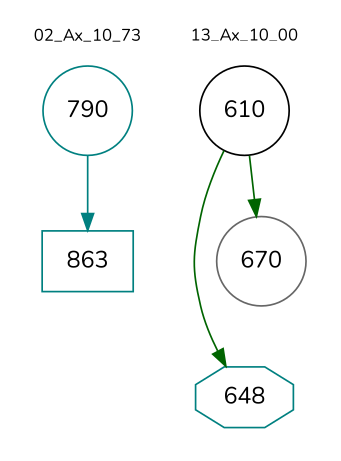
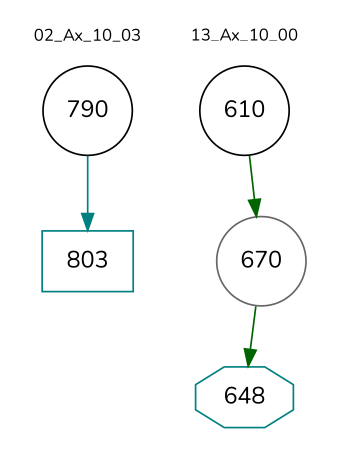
(88, 37) -> (88, 37)
(88, 111) -> (88, 111)
(195, 250) -> (253, 328)
(88, 261) -> (88, 261)
